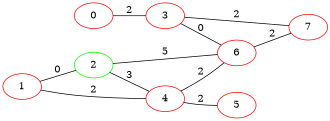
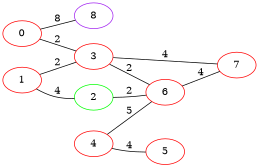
(237, 15) -> (165, 55)
none -> (94, 16)
(201, 28) -> (129, 68)
(273, 34) -> (201, 73)
(165, 52) -> (129, 91)
(58, 70) -> (58, 91)
(201, 72) -> (129, 111)
(129, 82) -> none
(93, 97) -> (58, 68)
(201, 99) -> (129, 146)
